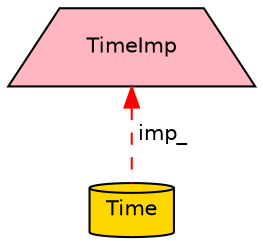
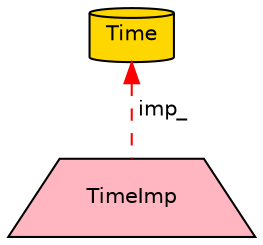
(132, 145) -> (132, 121)
